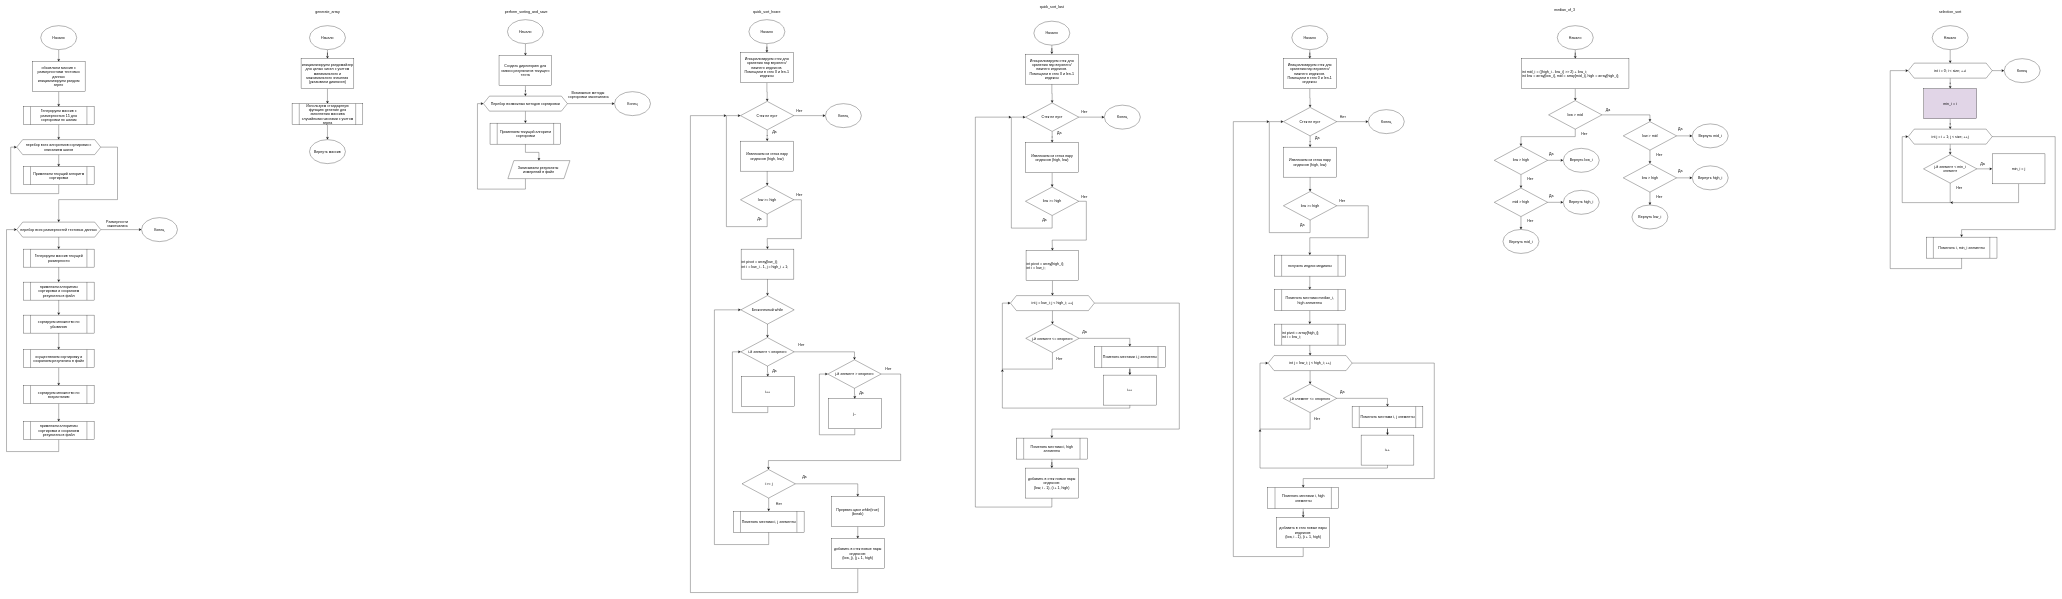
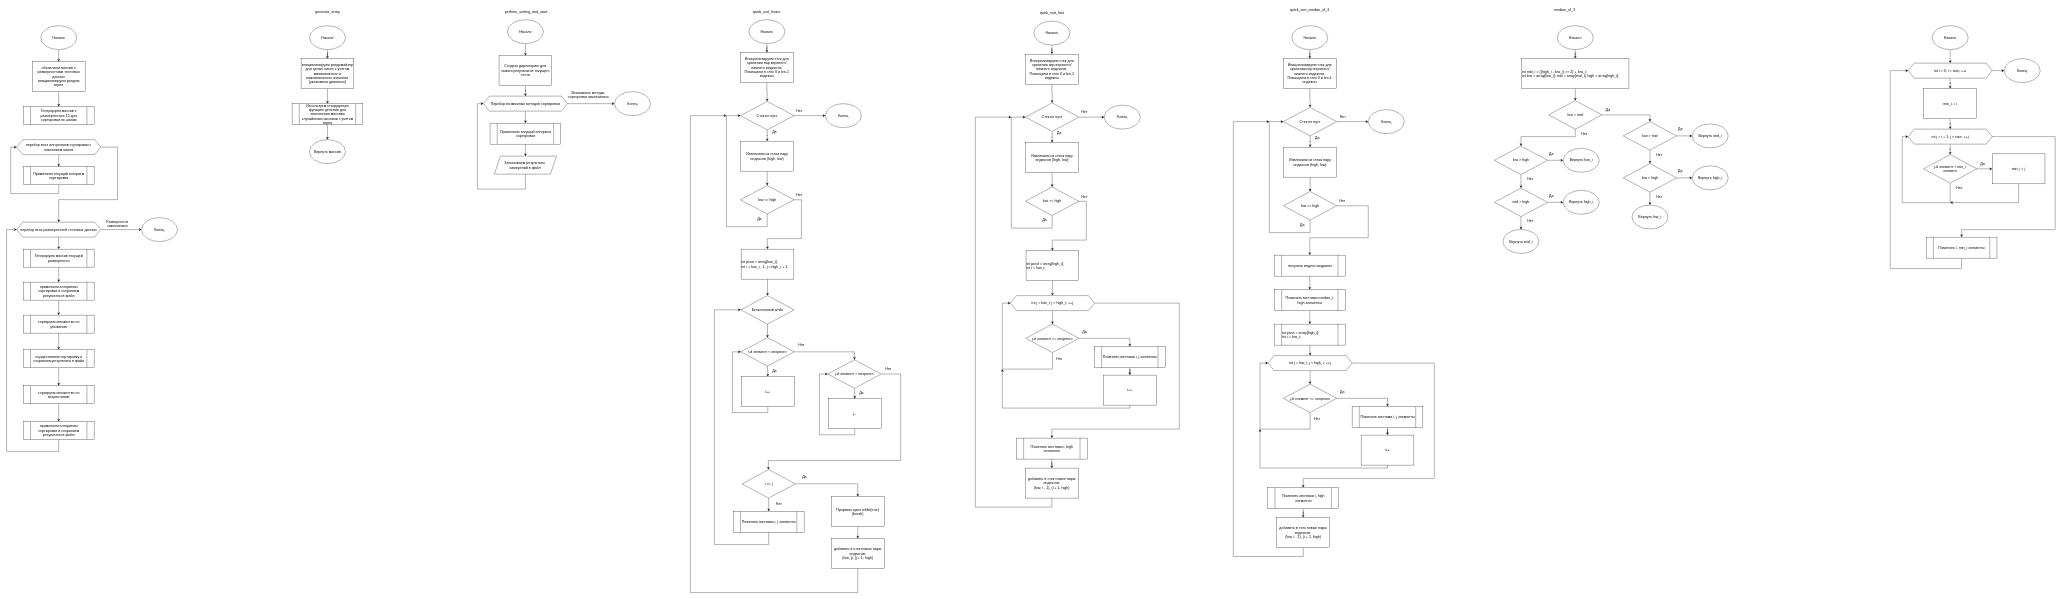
(1052, 9) -> (1052, 15)
none -> (1310, 12)
(1950, 14) -> none
(1950, 104) -> (1950, 104)
(58, 136) -> none
(539, 170) -> (525, 165)
